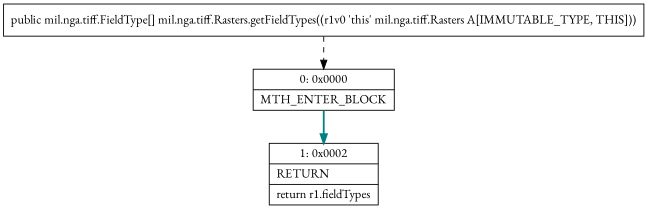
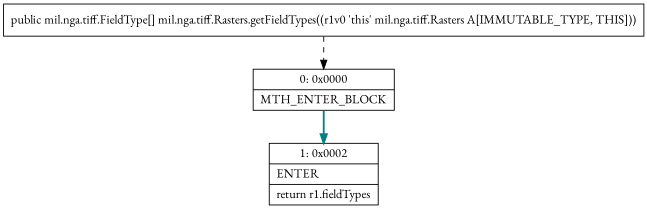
(303, 174) -> (298, 174)
